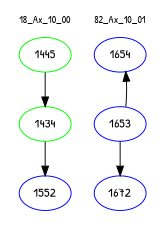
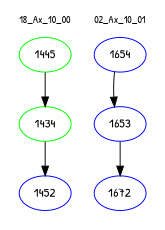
(120, 21) -> (120, 21)
(127, 94) -> (114, 84)
(45, 193) -> (45, 193)
